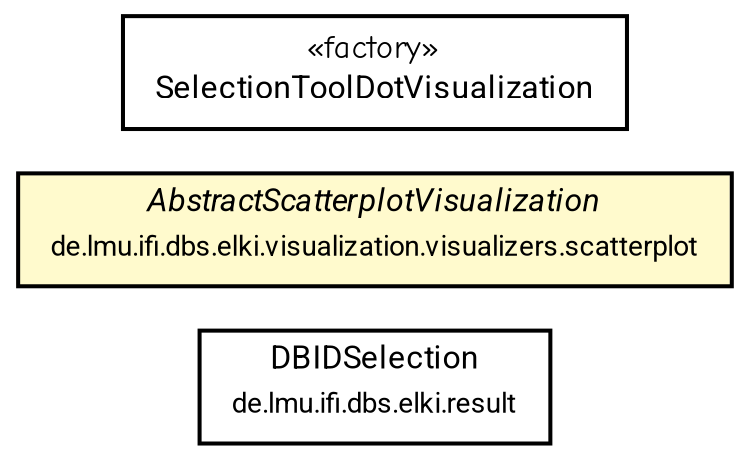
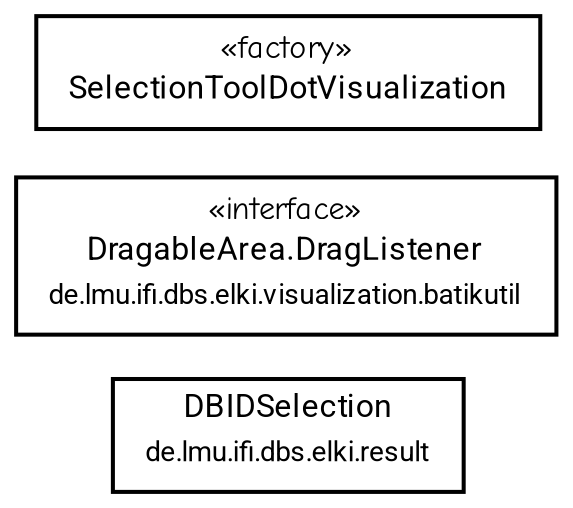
(373, 230) -> none
none -> (286, 254)
